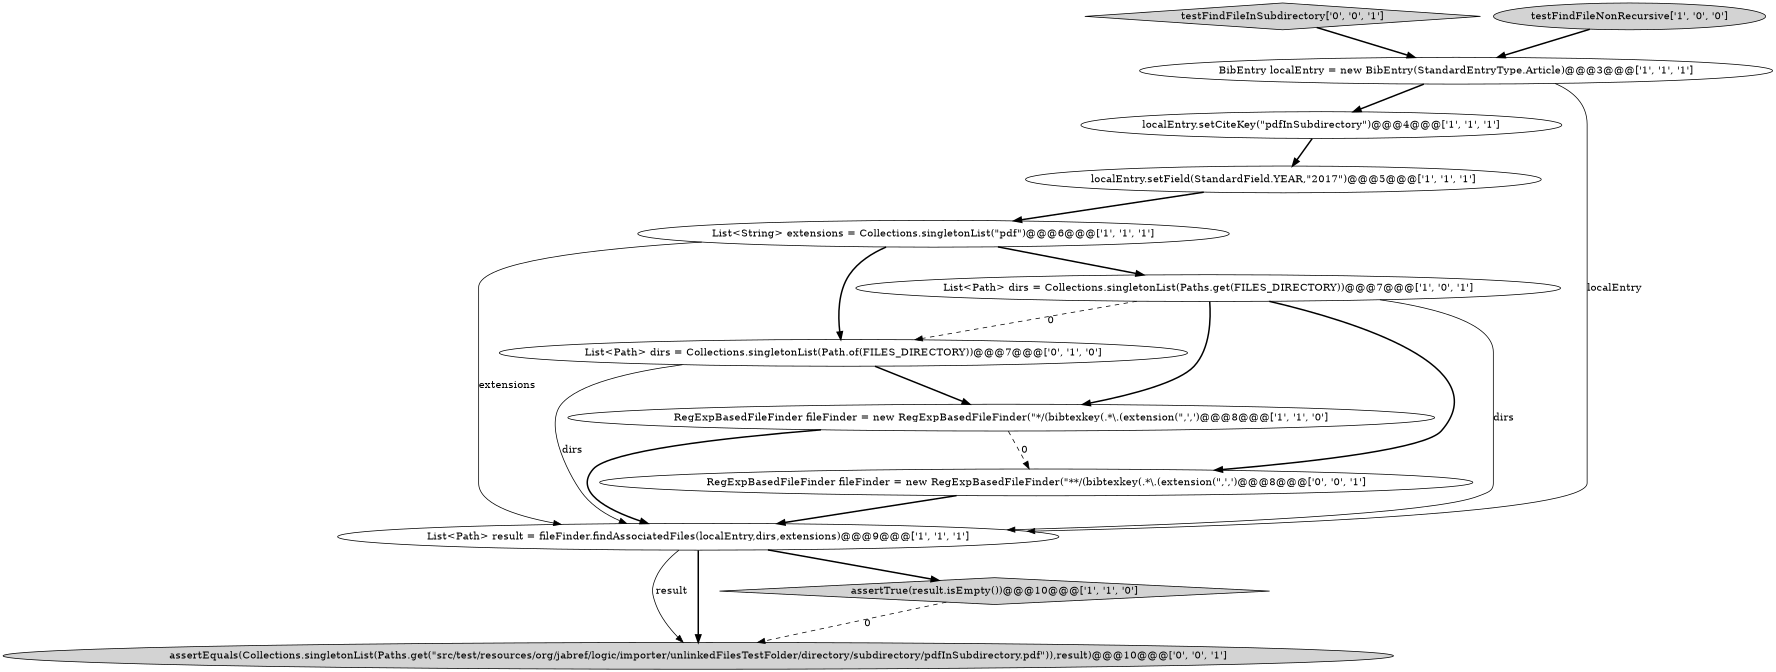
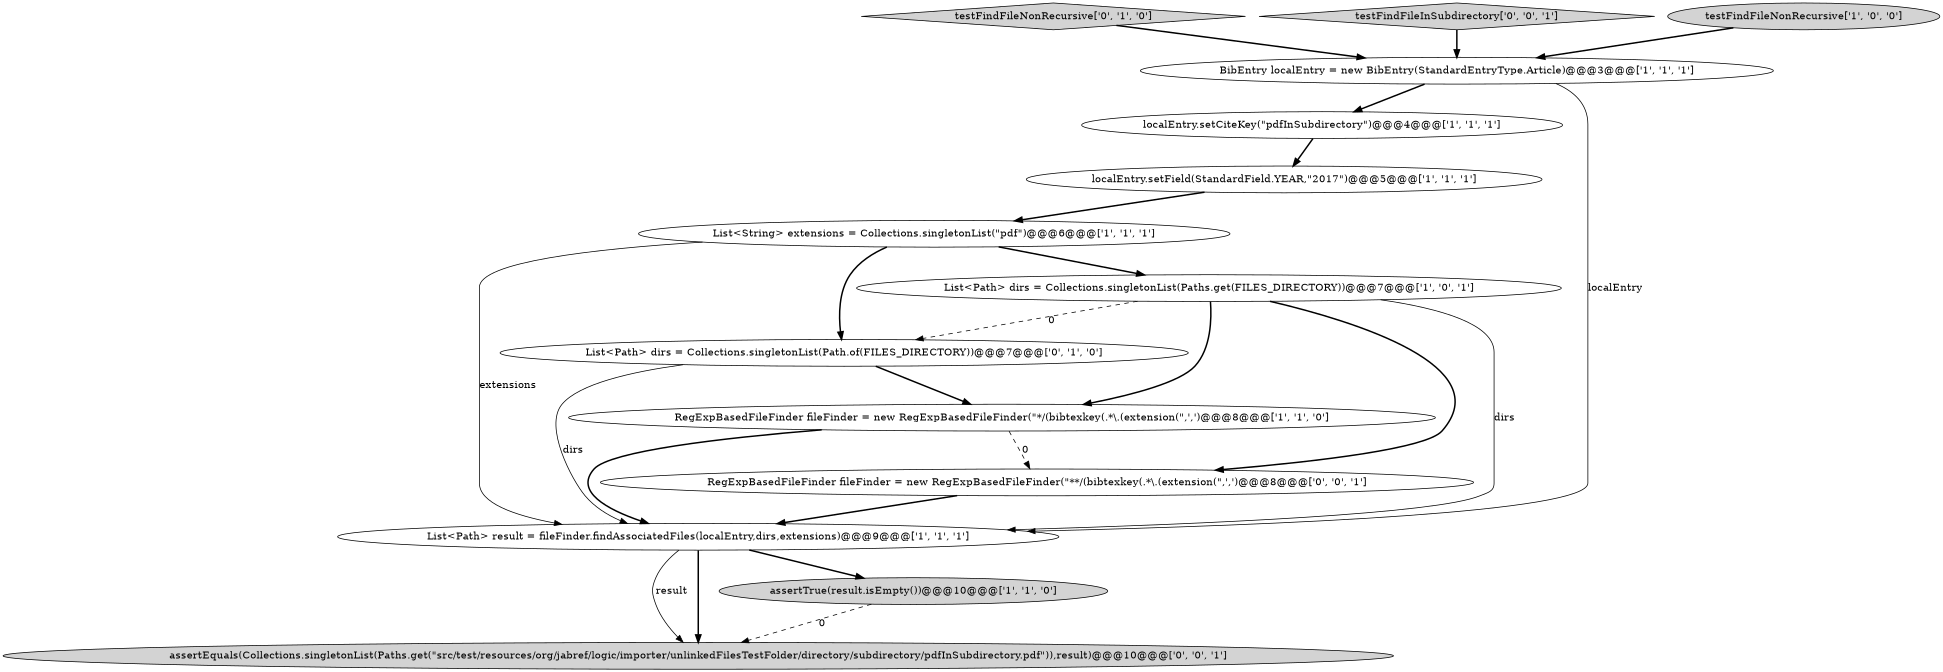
none -> (1053, 16)
(995, 591) -> (913, 591)
